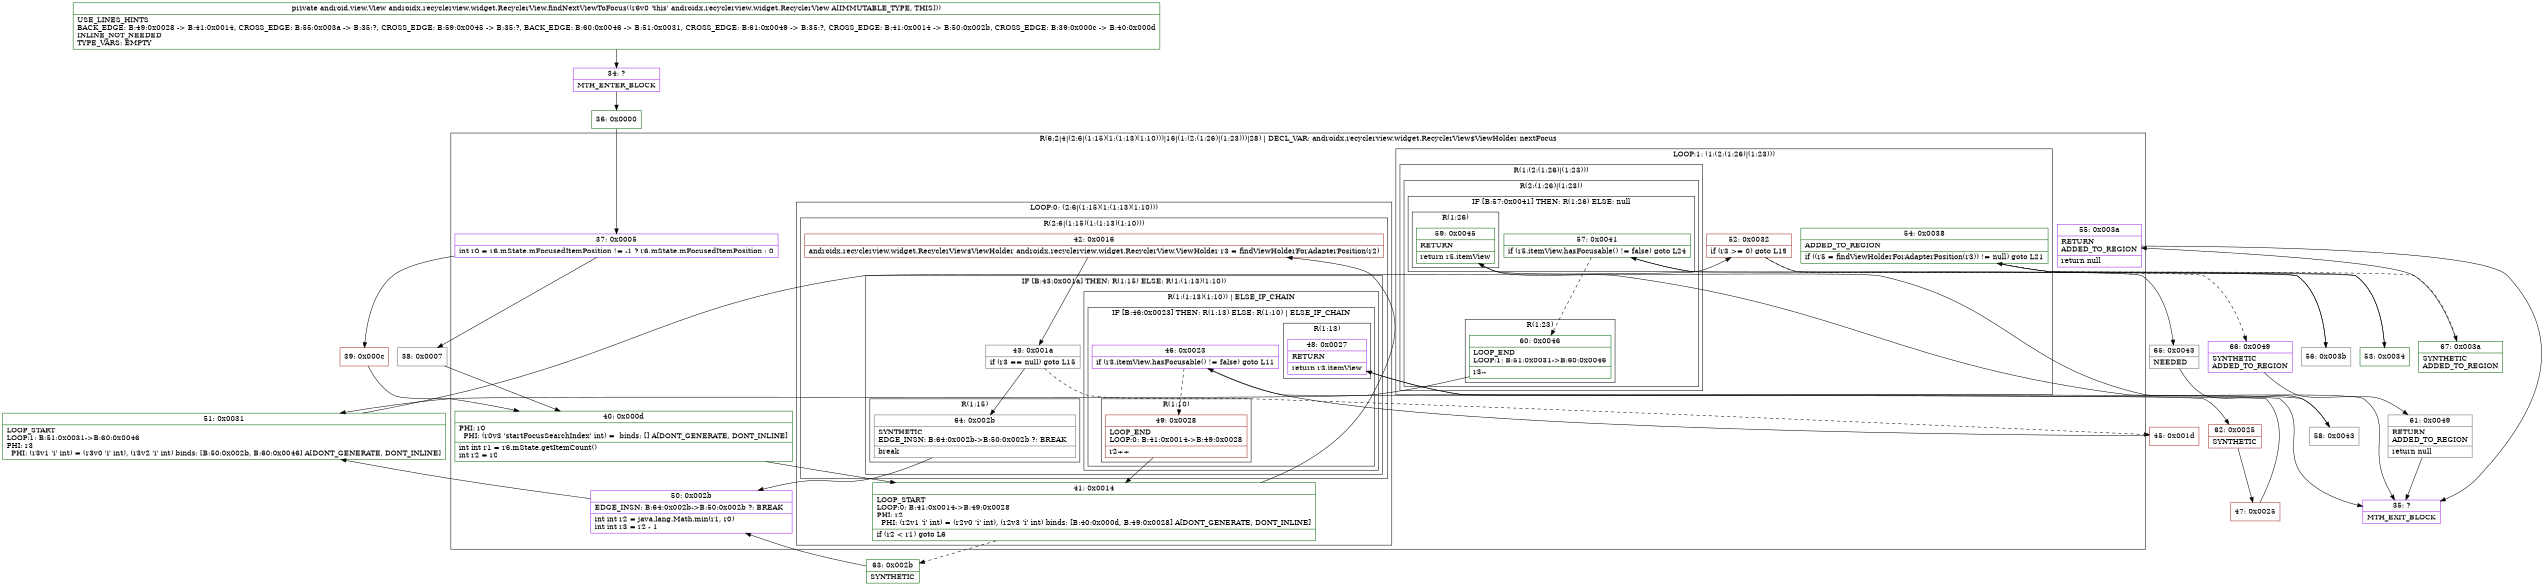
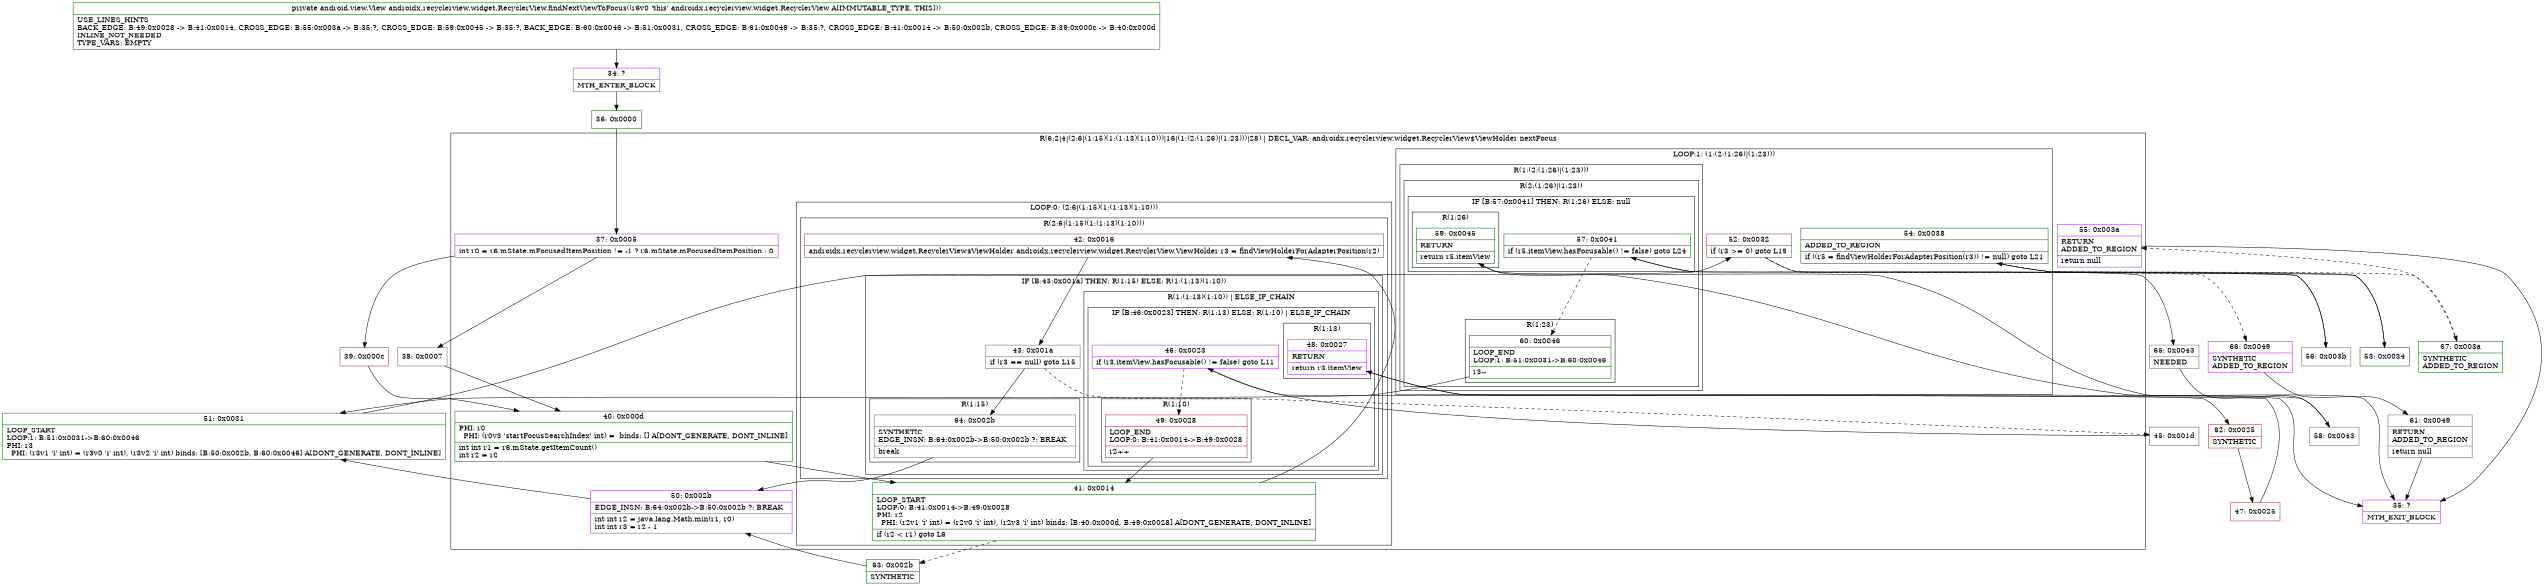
(2321, 260) -> (2321, 260)
